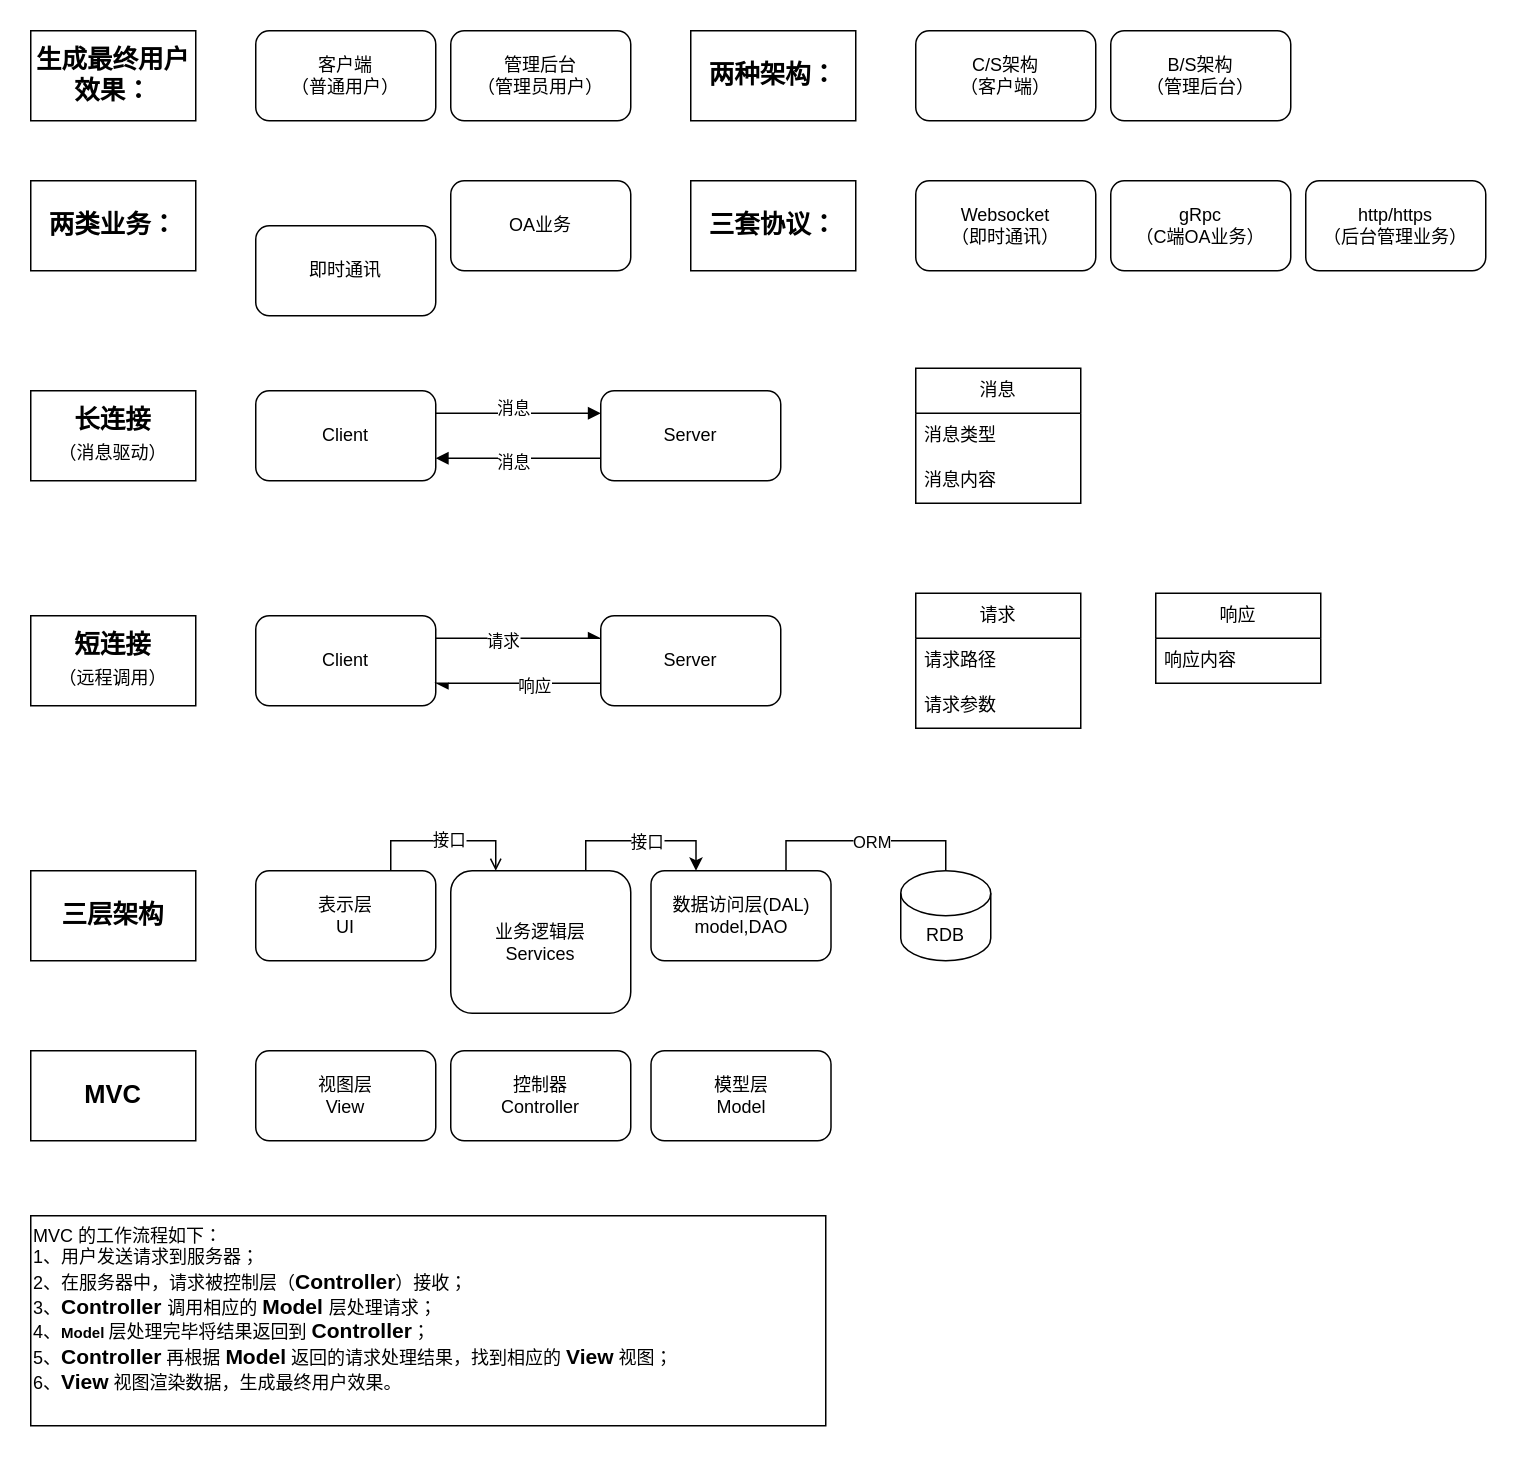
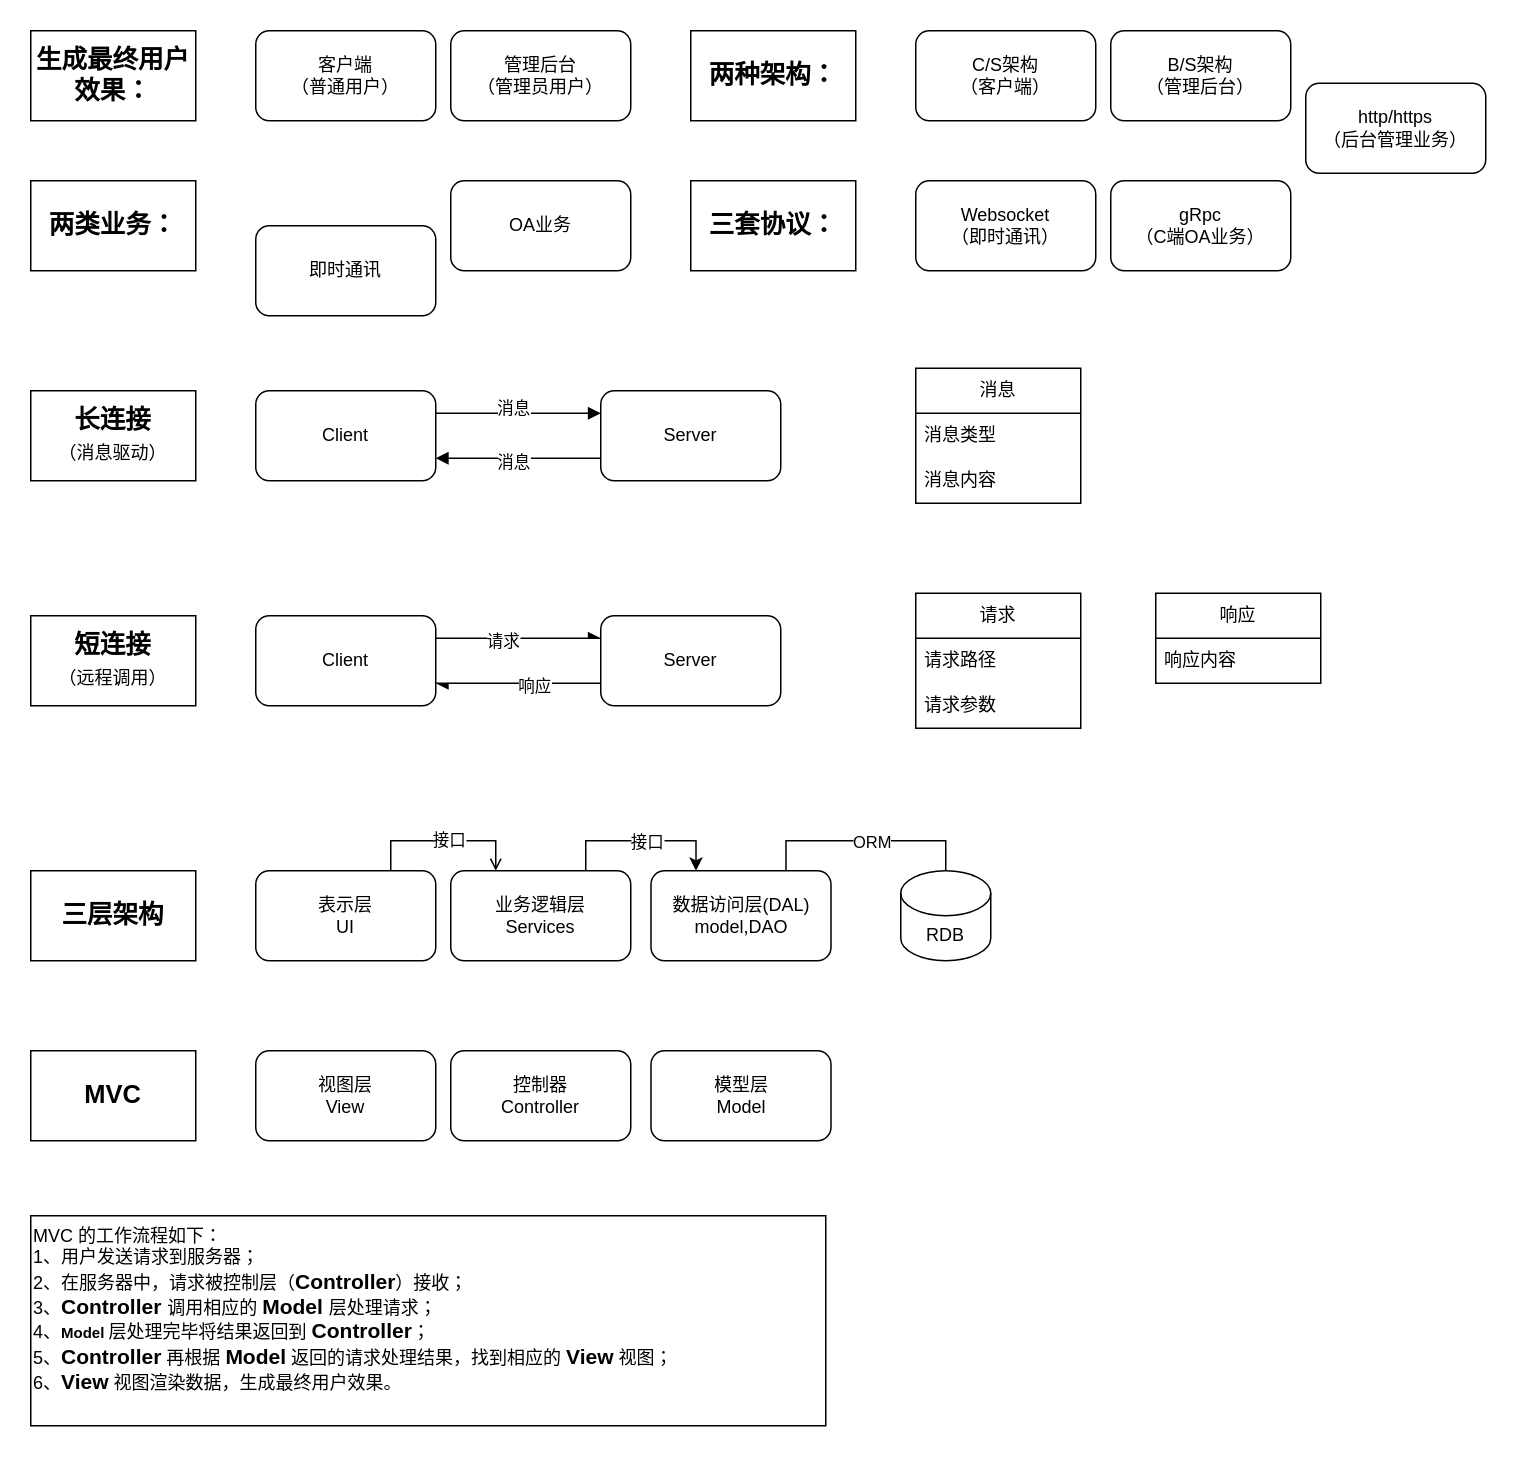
(1396, 226) -> (1396, 128)
(541, 942) -> (541, 916)
